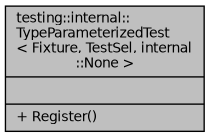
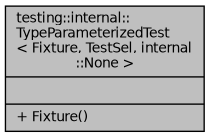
(57, 117) -> (52, 117)
